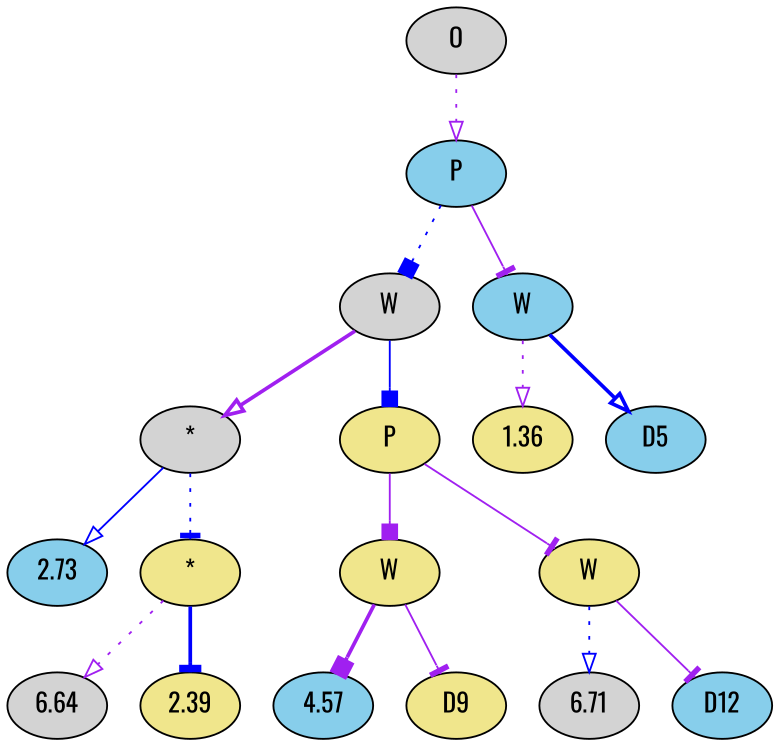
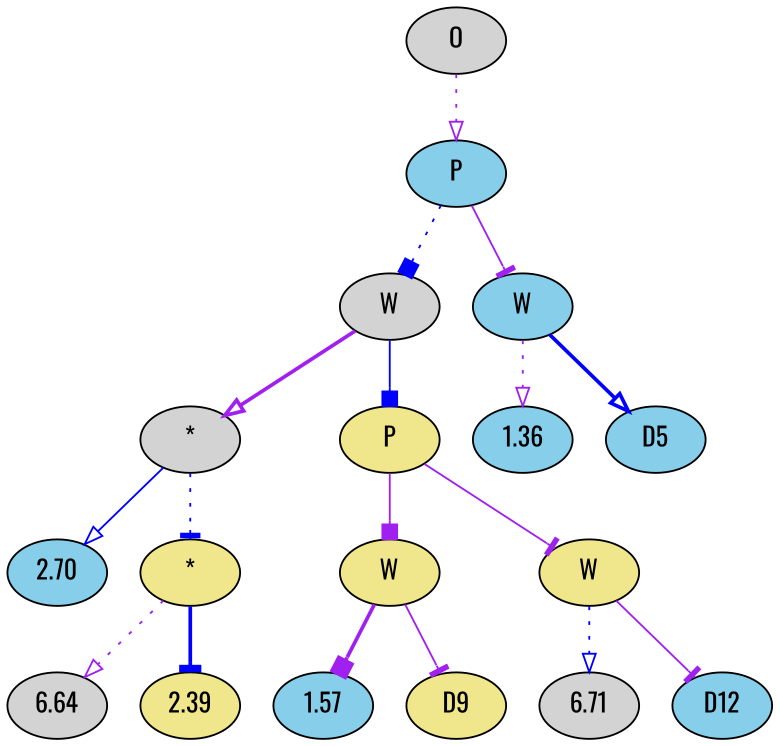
(523, 440) -> (523, 440)
(57, 573) -> (57, 573)
(323, 706) -> (323, 706)
